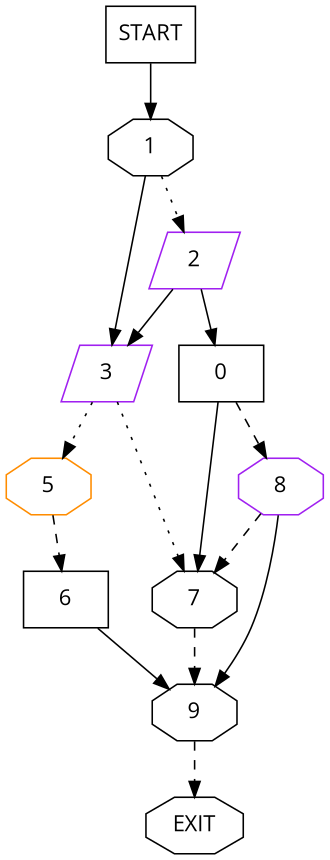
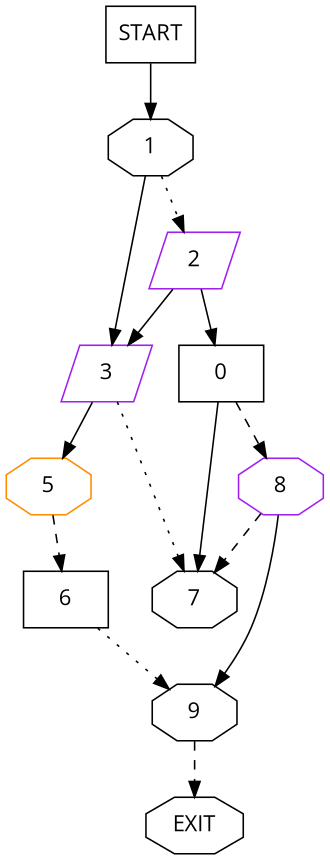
(81, 423) -> (81, 423)
(195, 648) -> none
(127, 654) -> (127, 654)
